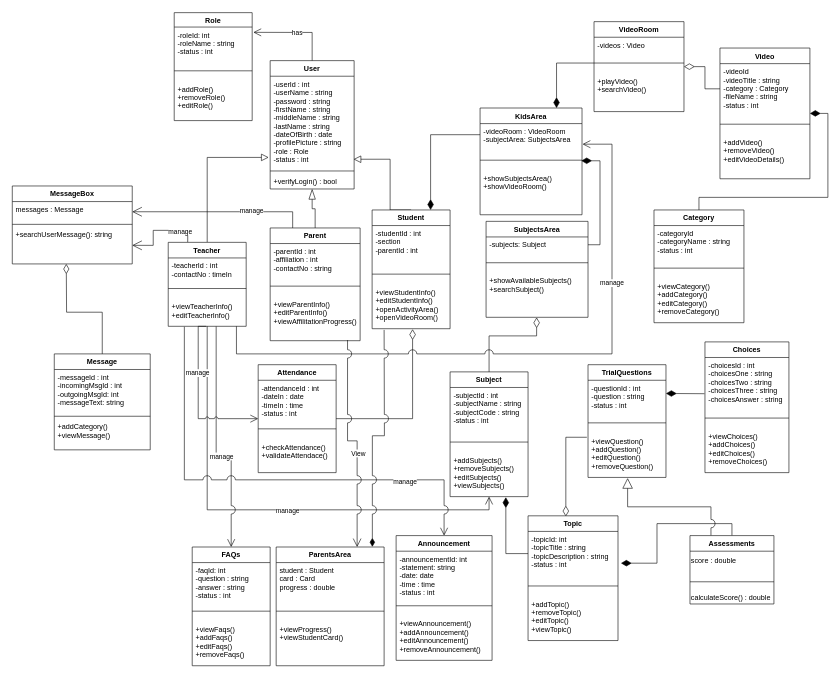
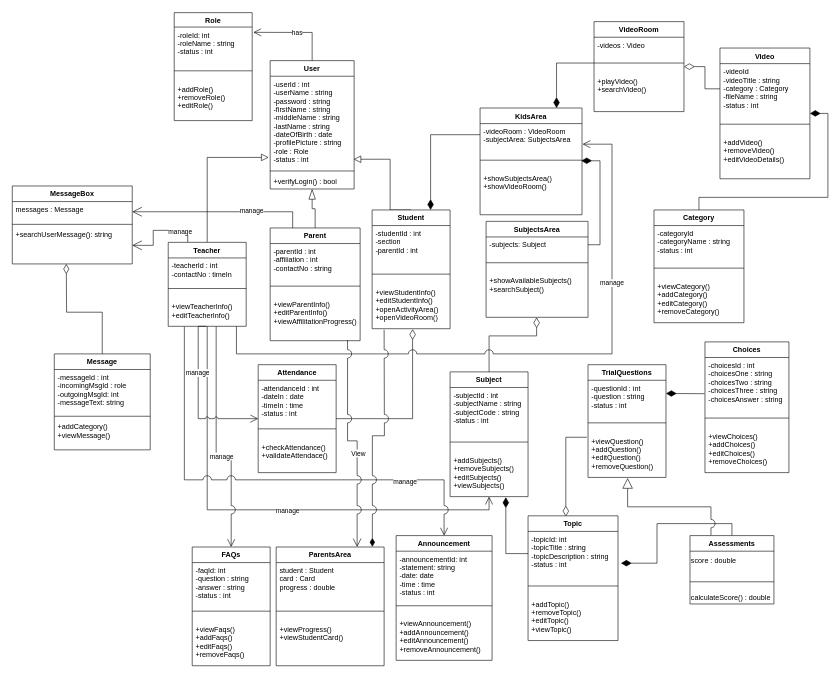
(86, 377) -> (86, 377)
